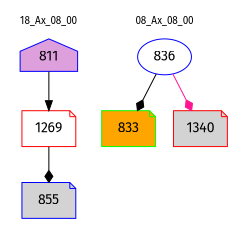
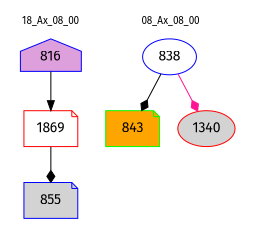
(49, 57) -> (51, 57)
(165, 57) -> (170, 57)
(49, 129) -> (51, 129)
(129, 129) -> (133, 129)
(200, 129) -> (206, 129)
